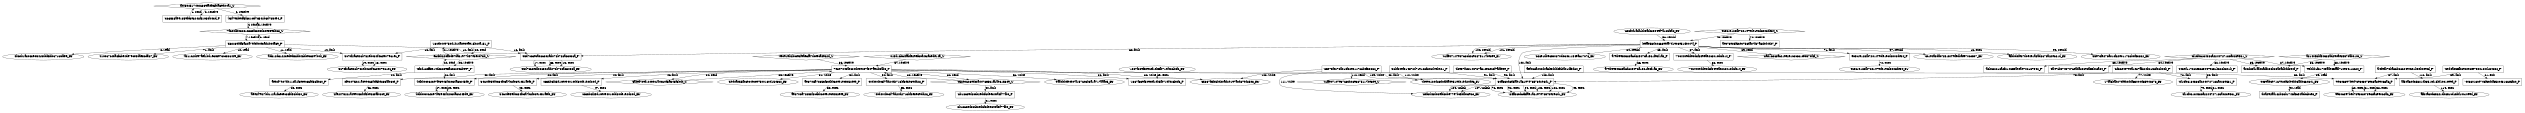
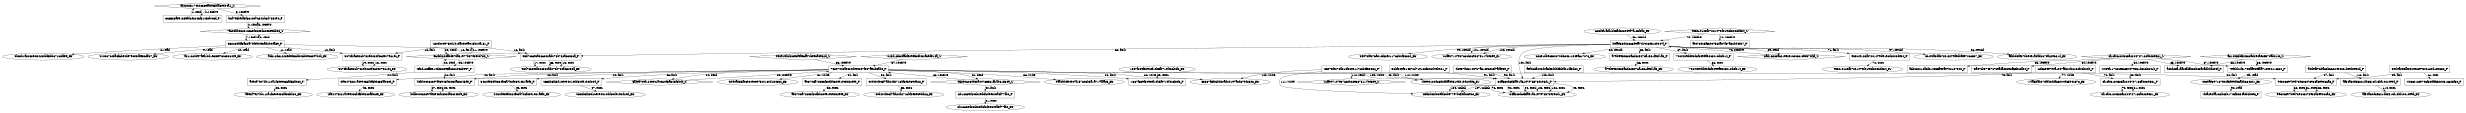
(208, 50) -> (208, 50)
(1976, 50) -> (1977, 50)
none -> (1720, 51)
